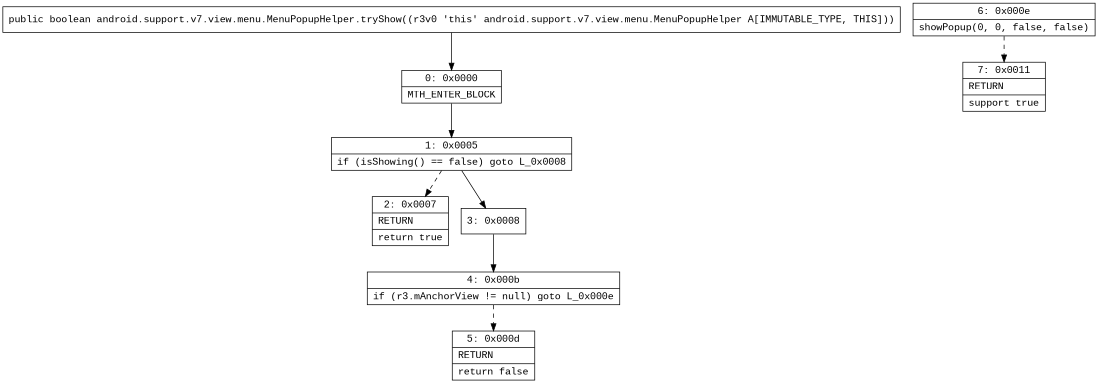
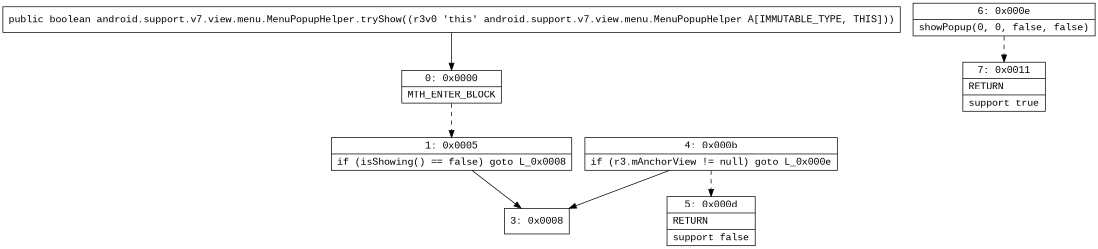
(452, 117) -> (452, 117)
(410, 221) -> none
(494, 249) -> (623, 188)
(494, 372) -> (711, 237)
